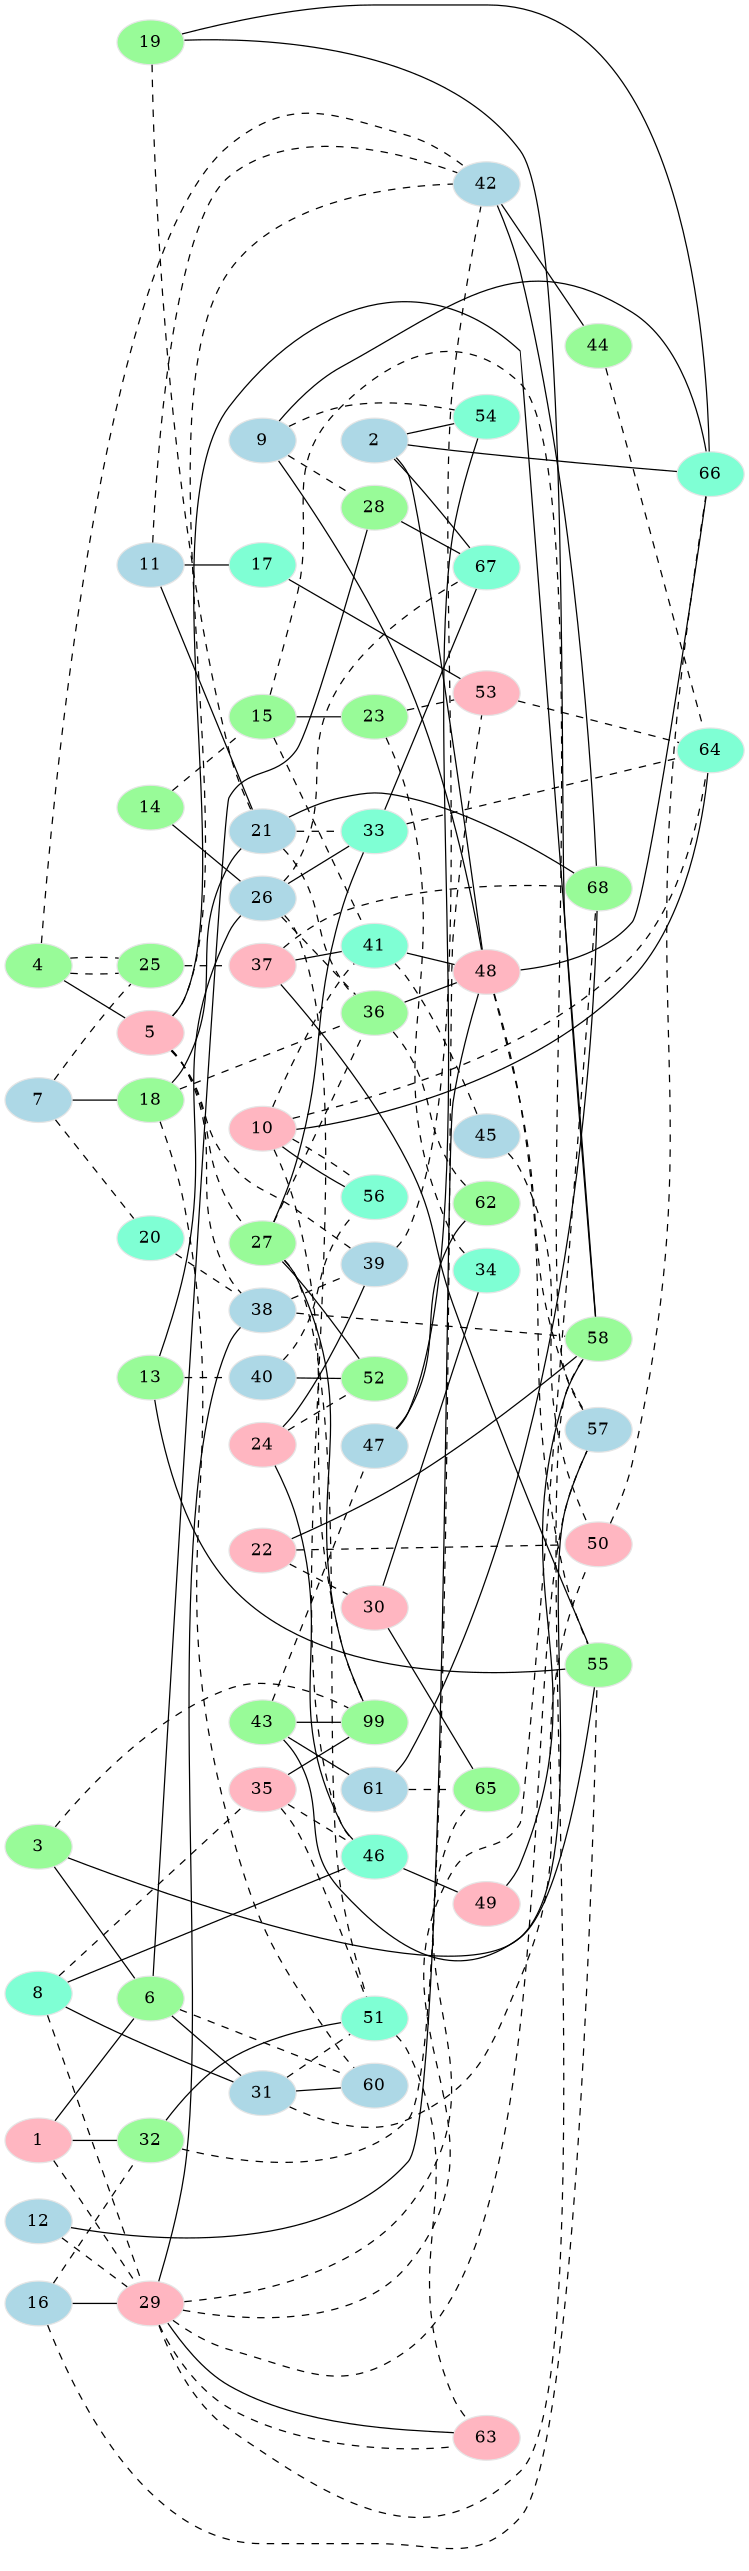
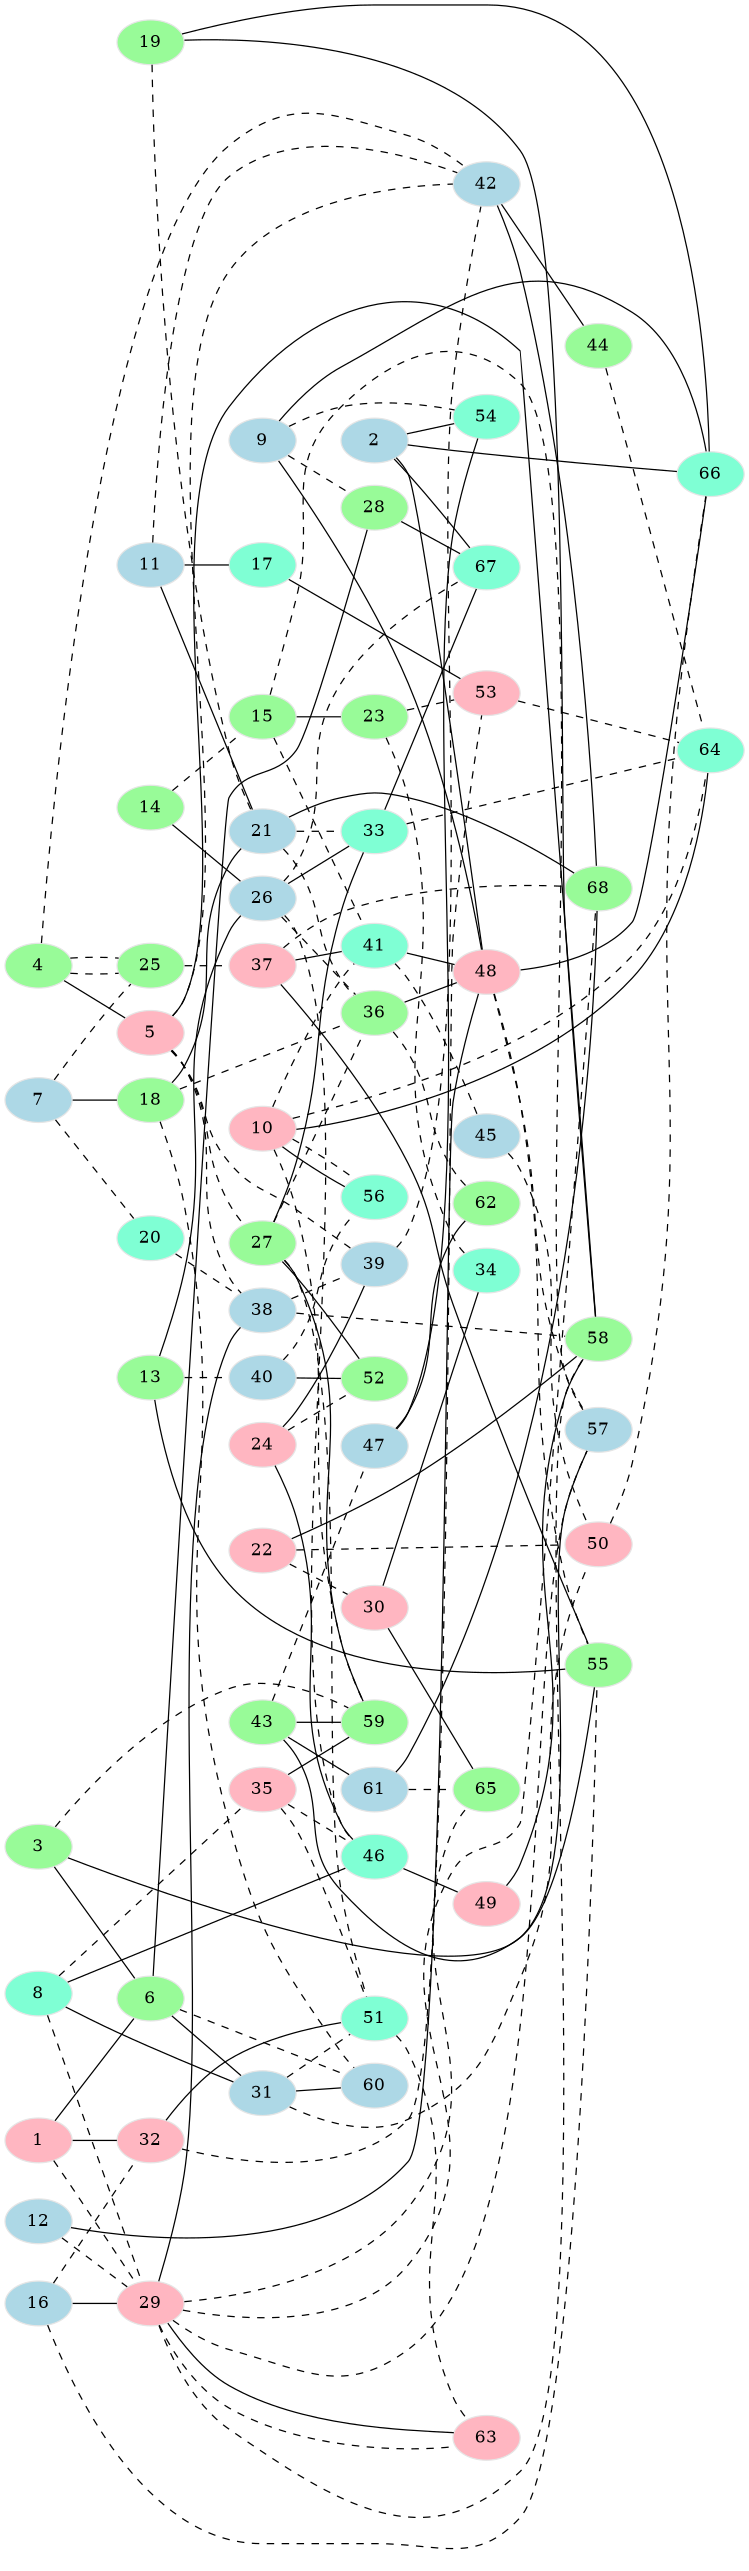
(375, 1722) -> (375, 1722)
(151, 2140) -> (151, 2140)
